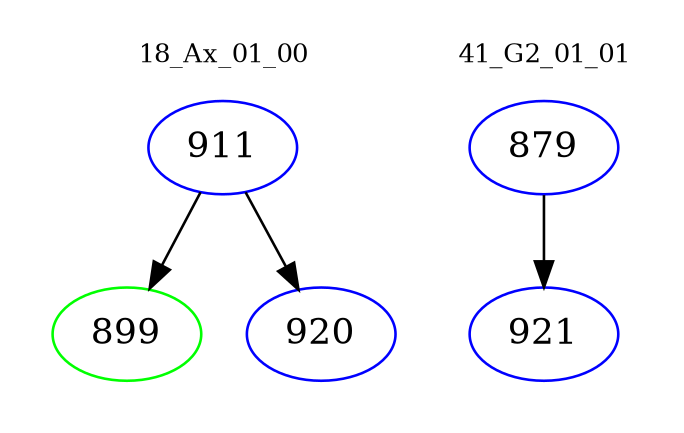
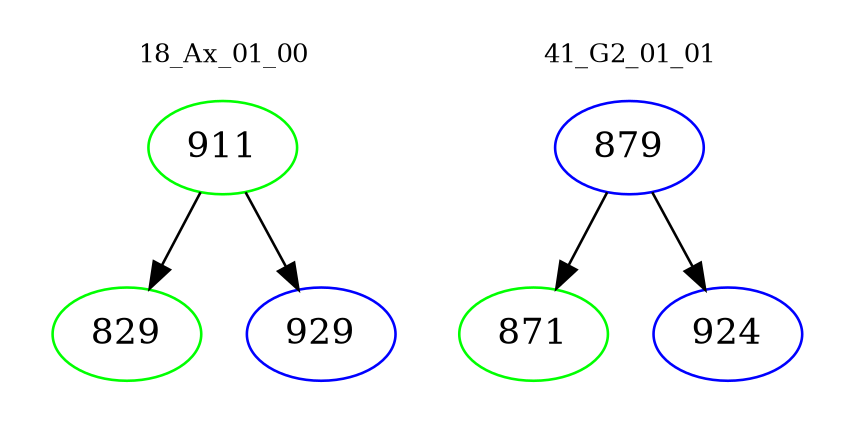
(223, 148) -> (223, 148)
(127, 334) -> (127, 334)
(321, 334) -> (321, 334)
none -> (534, 334)
(544, 334) -> (728, 334)
